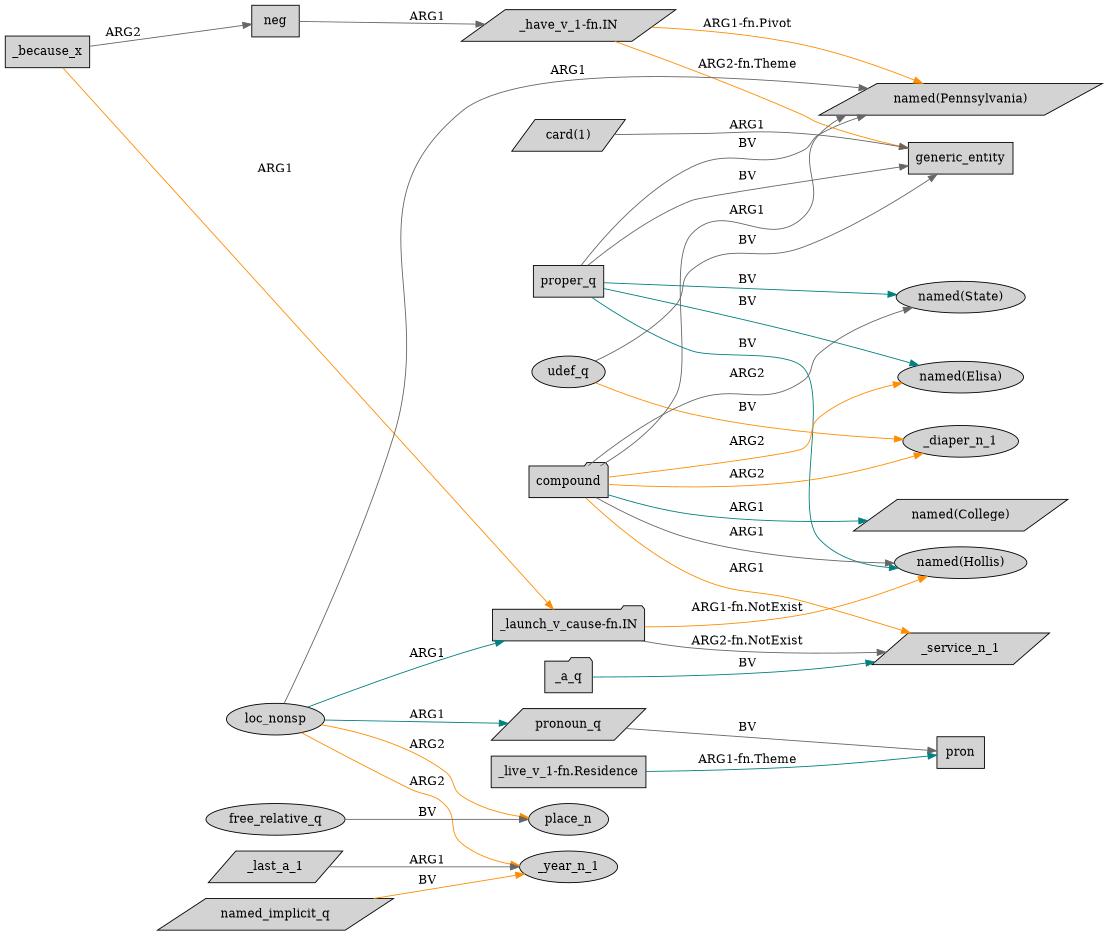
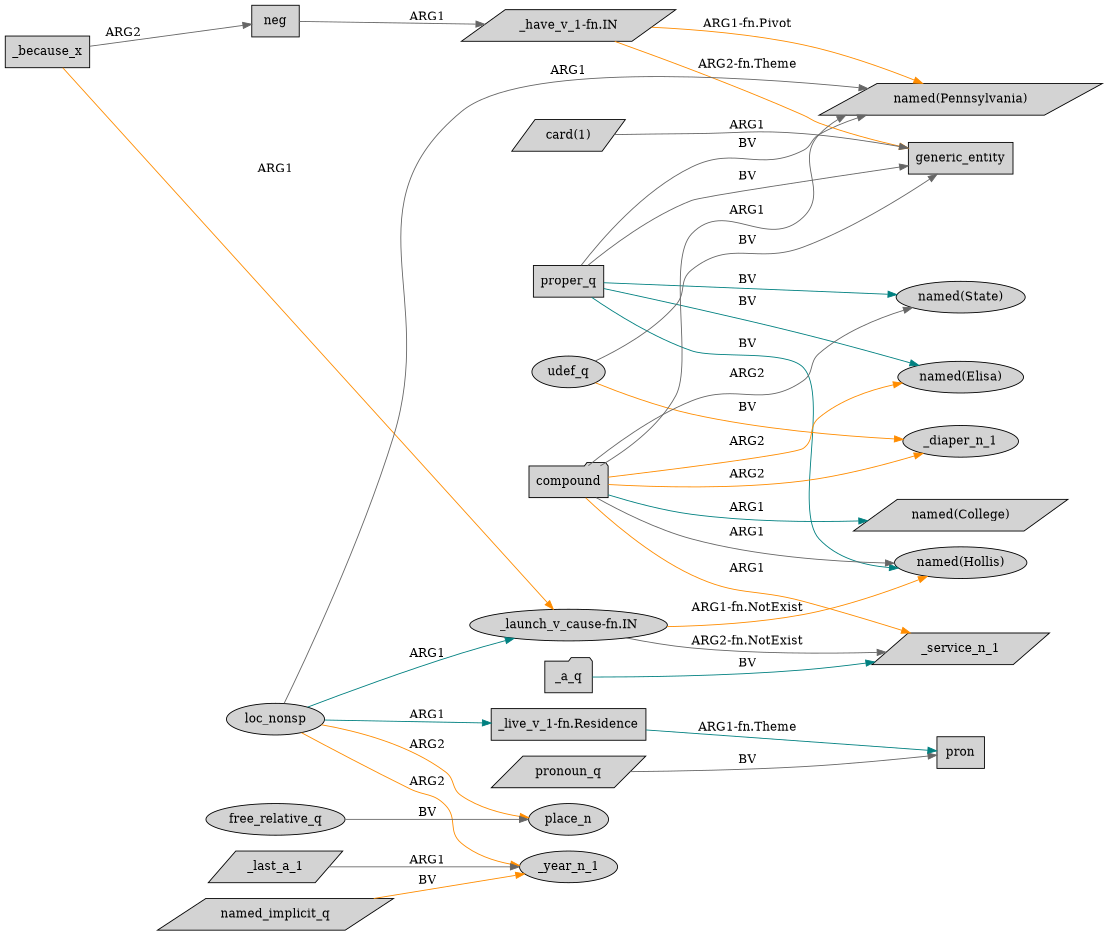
(569, 625) -> (569, 625)
(412, 722) -> (403, 721)
